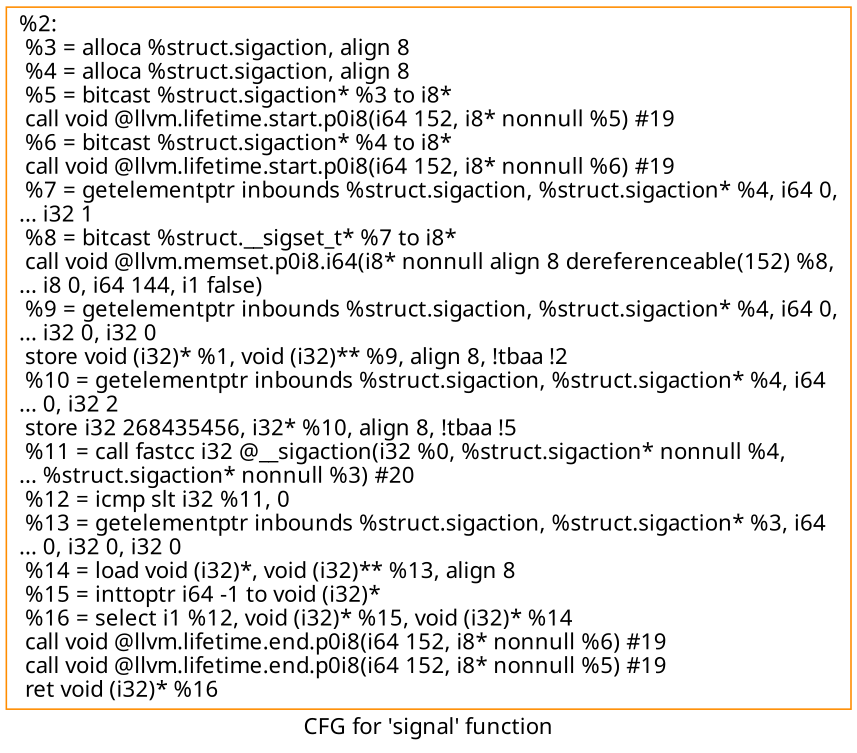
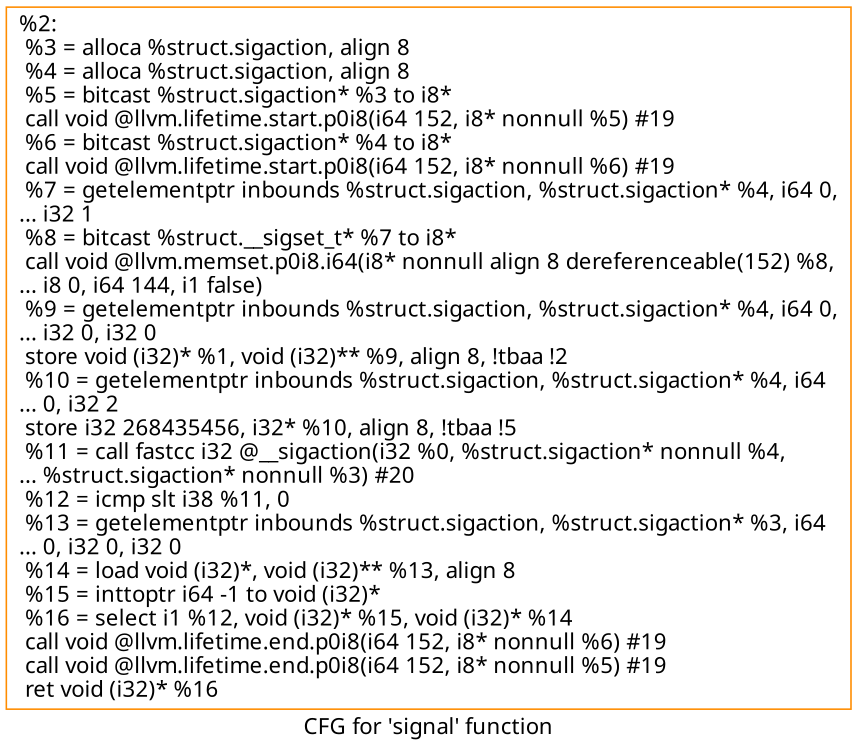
(155, 500) -> (155, 500)
